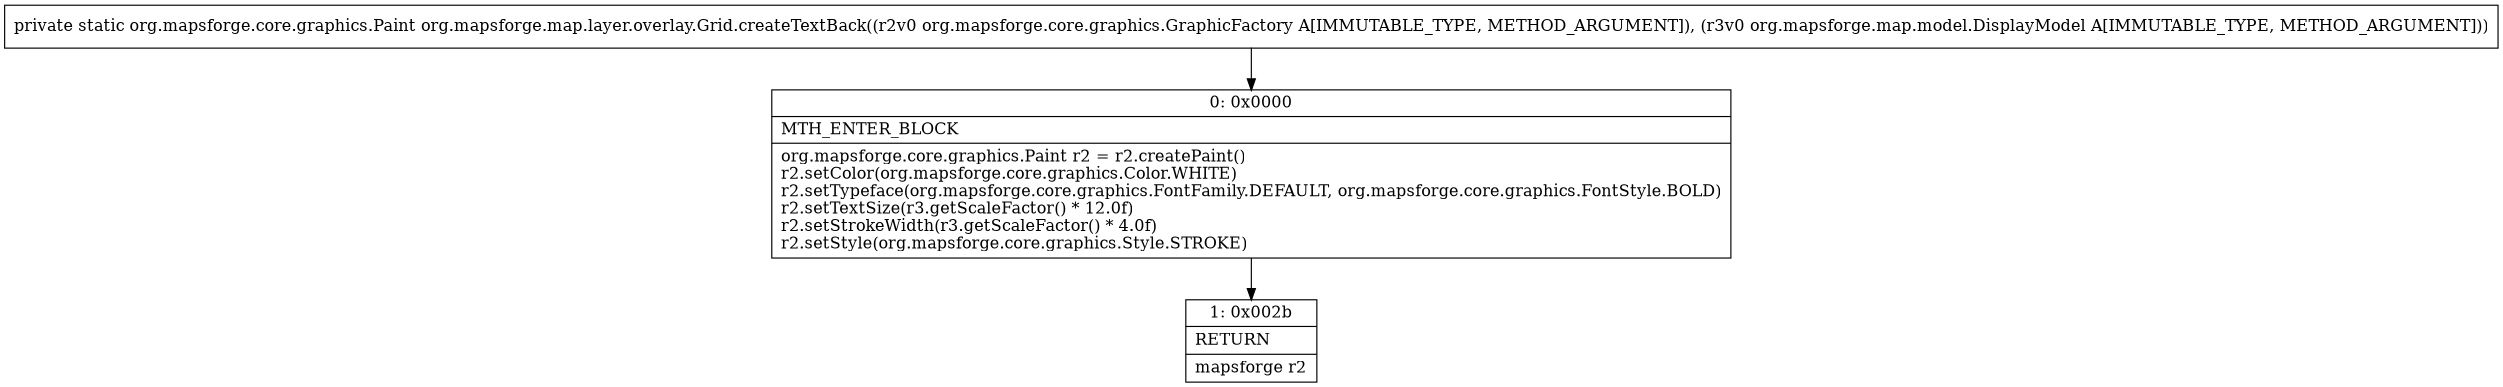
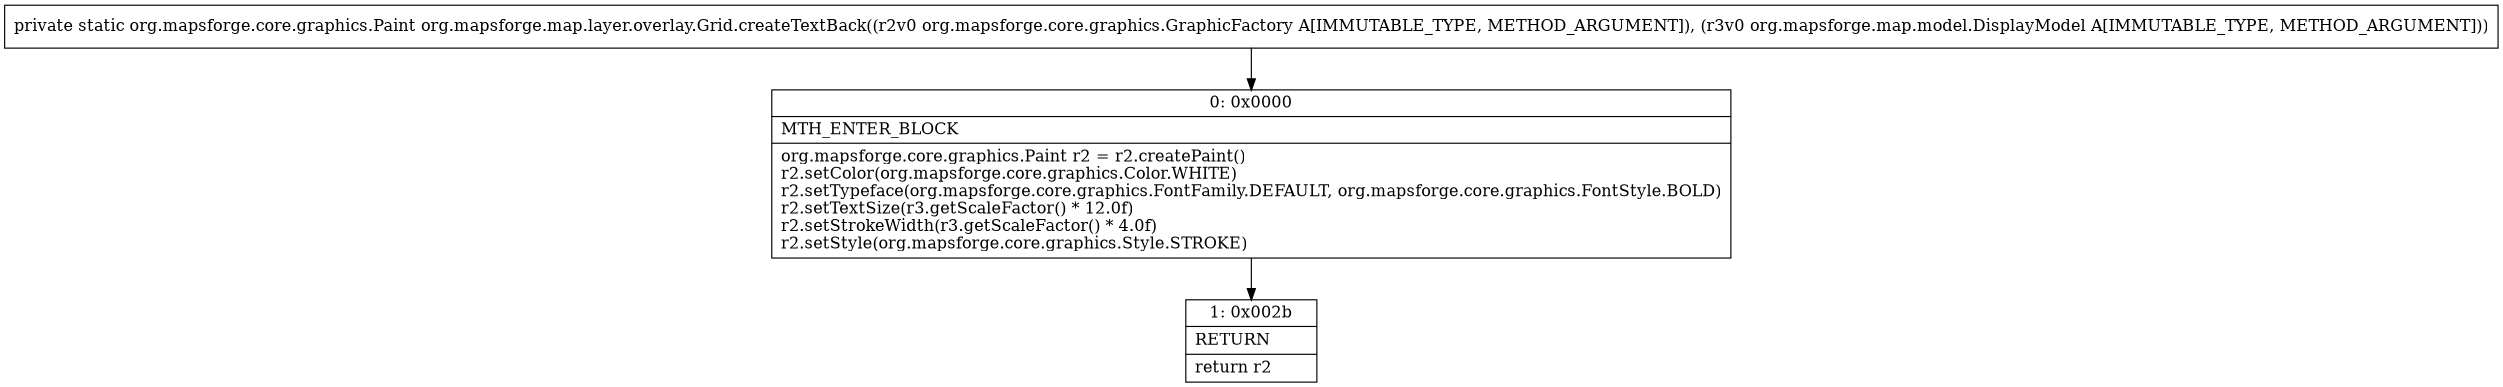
(1251, 368) -> (1234, 368)
